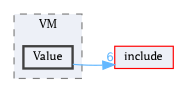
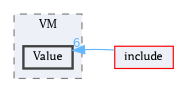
(89, 65) -> (100, 49)
